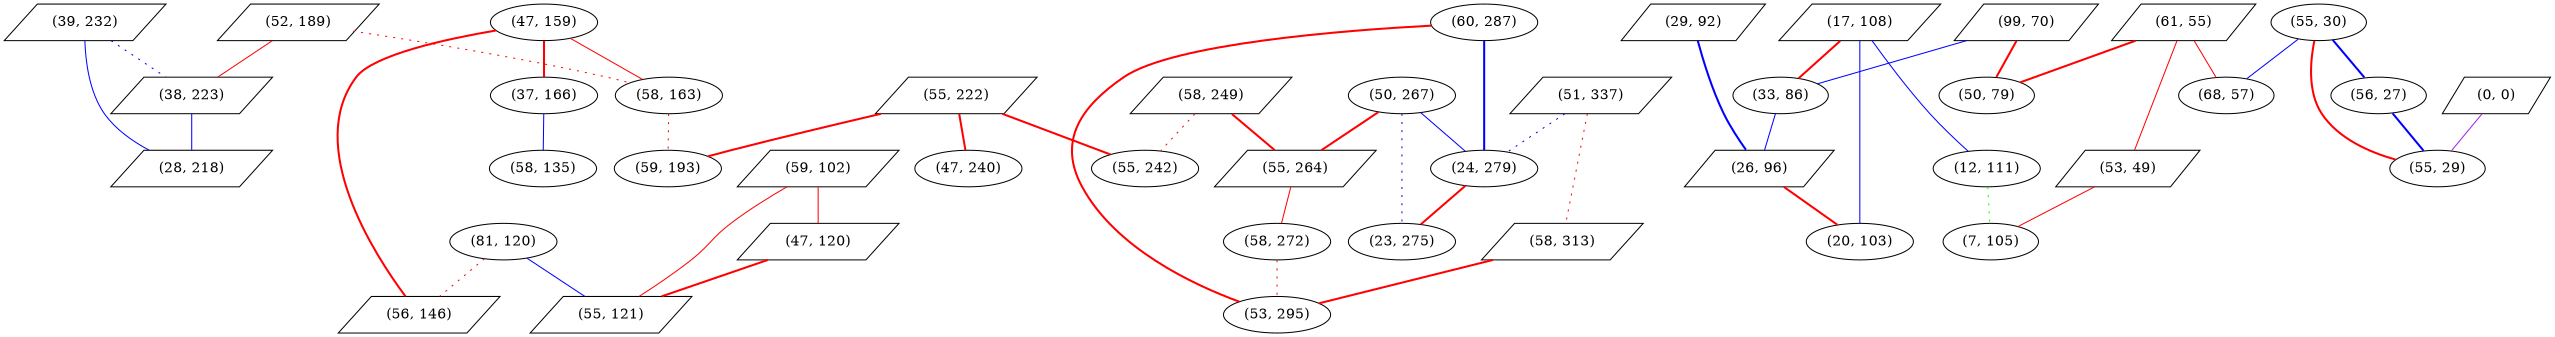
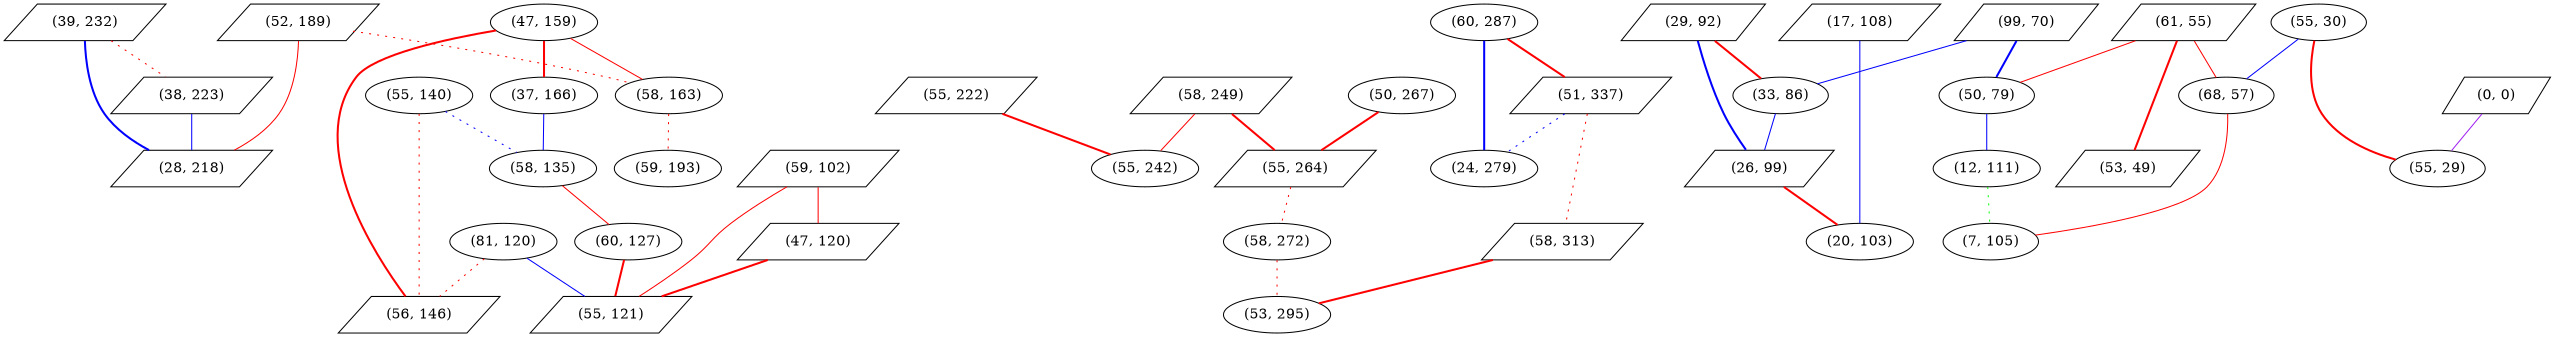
(138, 59) -> (138, 59)
(245, 59) -> (284, 106)
(2006, 59) -> (2006, 59)
(1819, 60) -> (1738, 60)
(2078, 62) -> (2078, 62)
(1117, 82) -> (1536, 58)
none -> (419, 95)
(2156, 95) -> (2156, 95)
(2379, 95) -> none
(1917, 99) -> (1987, 132)
(100, 106) -> (100, 106)
(1178, 132) -> (1178, 132)
(1443, 132) -> none
(794, 134) -> none
(968, 169) -> none
(1759, 169) -> (1759, 169)
(1286, 205) -> (1286, 205)
(2056, 207) -> (2161, 209)
none -> (628, 242)
(1402, 242) -> none
